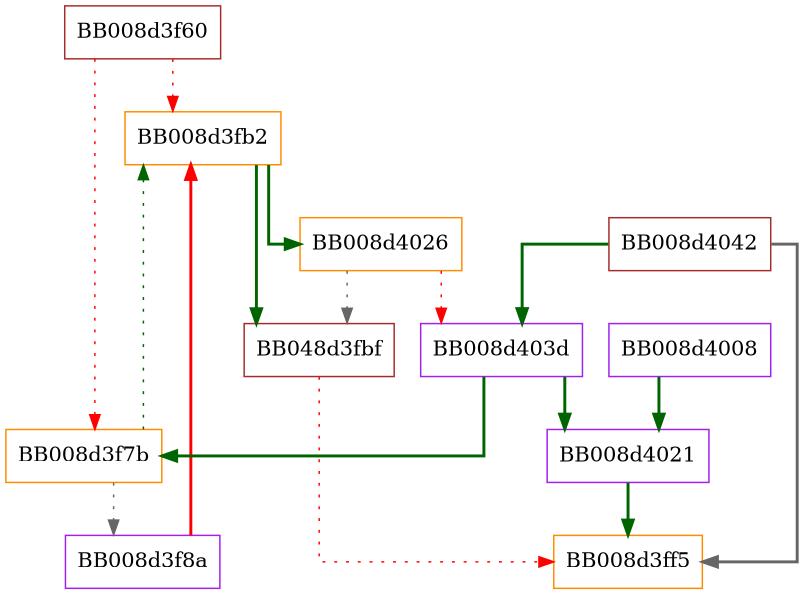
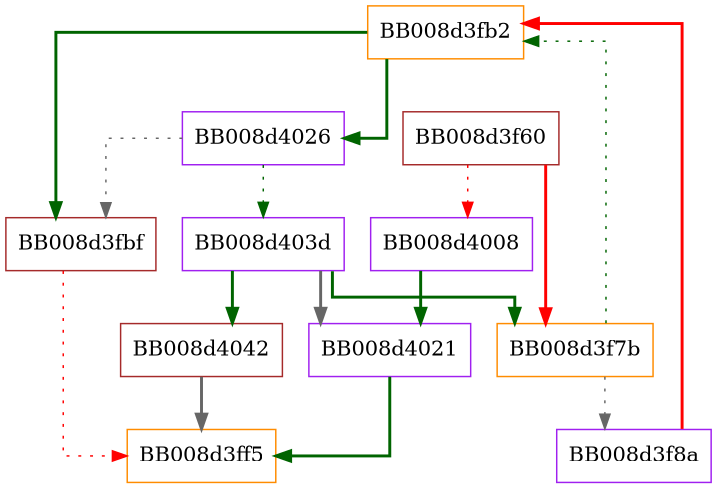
(173, 78) -> (468, 184)
(95, 237) -> (546, 237)
(381, 244) -> (263, 138)
(533, 244) -> (232, 290)
(441, 290) -> (263, 184)
(319, 350) -> (81, 244)
(565, 395) -> (321, 290)
